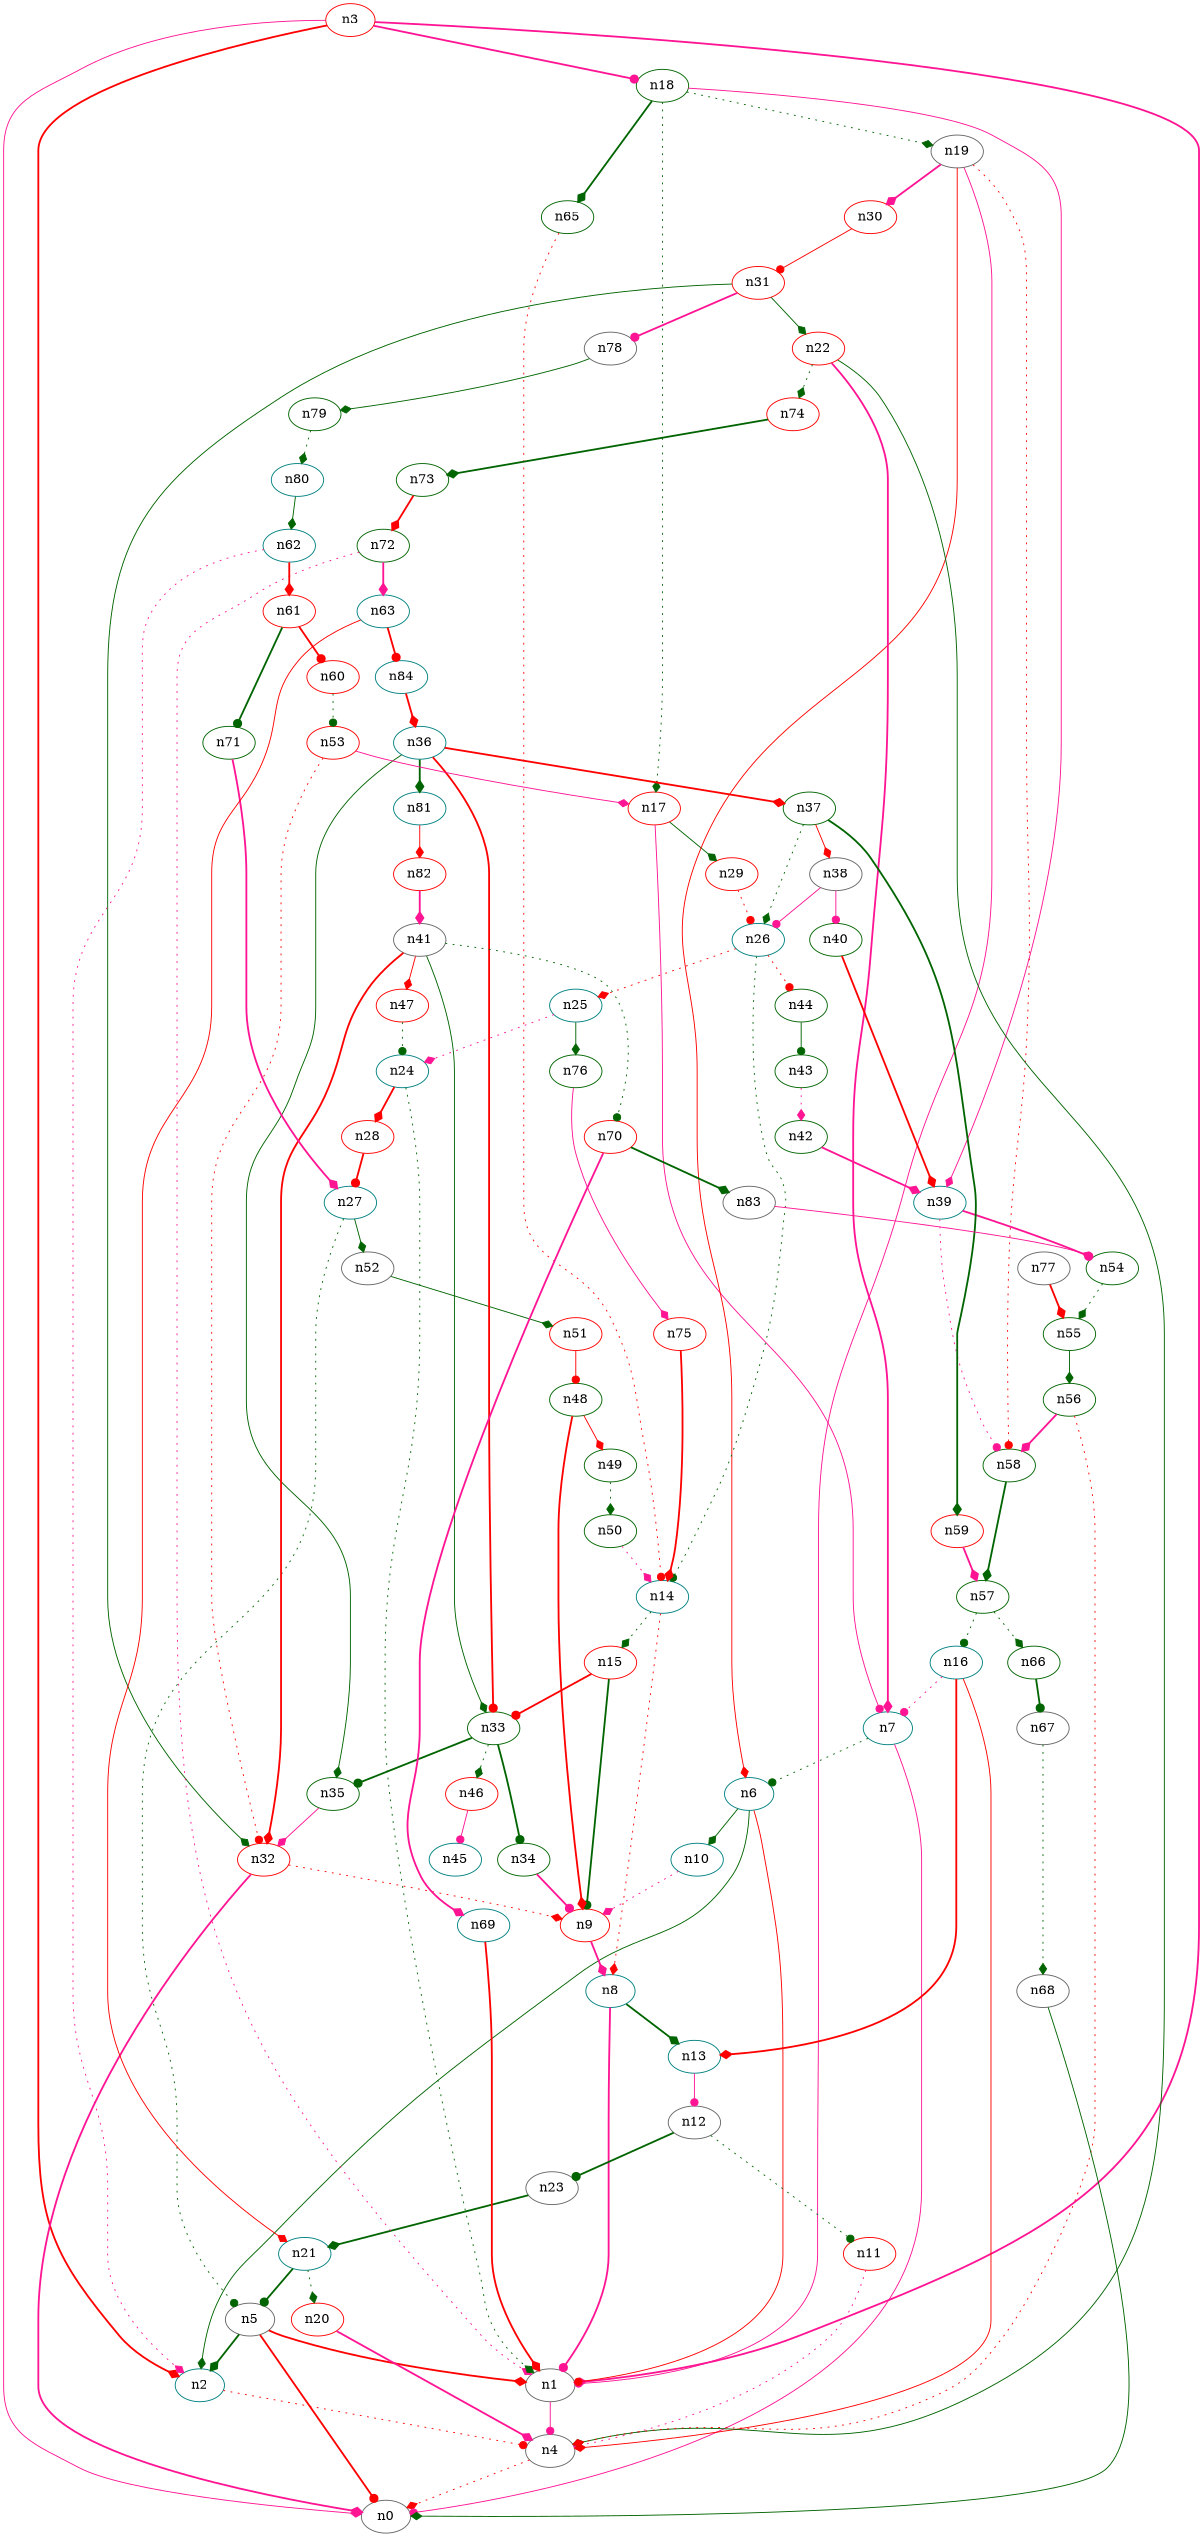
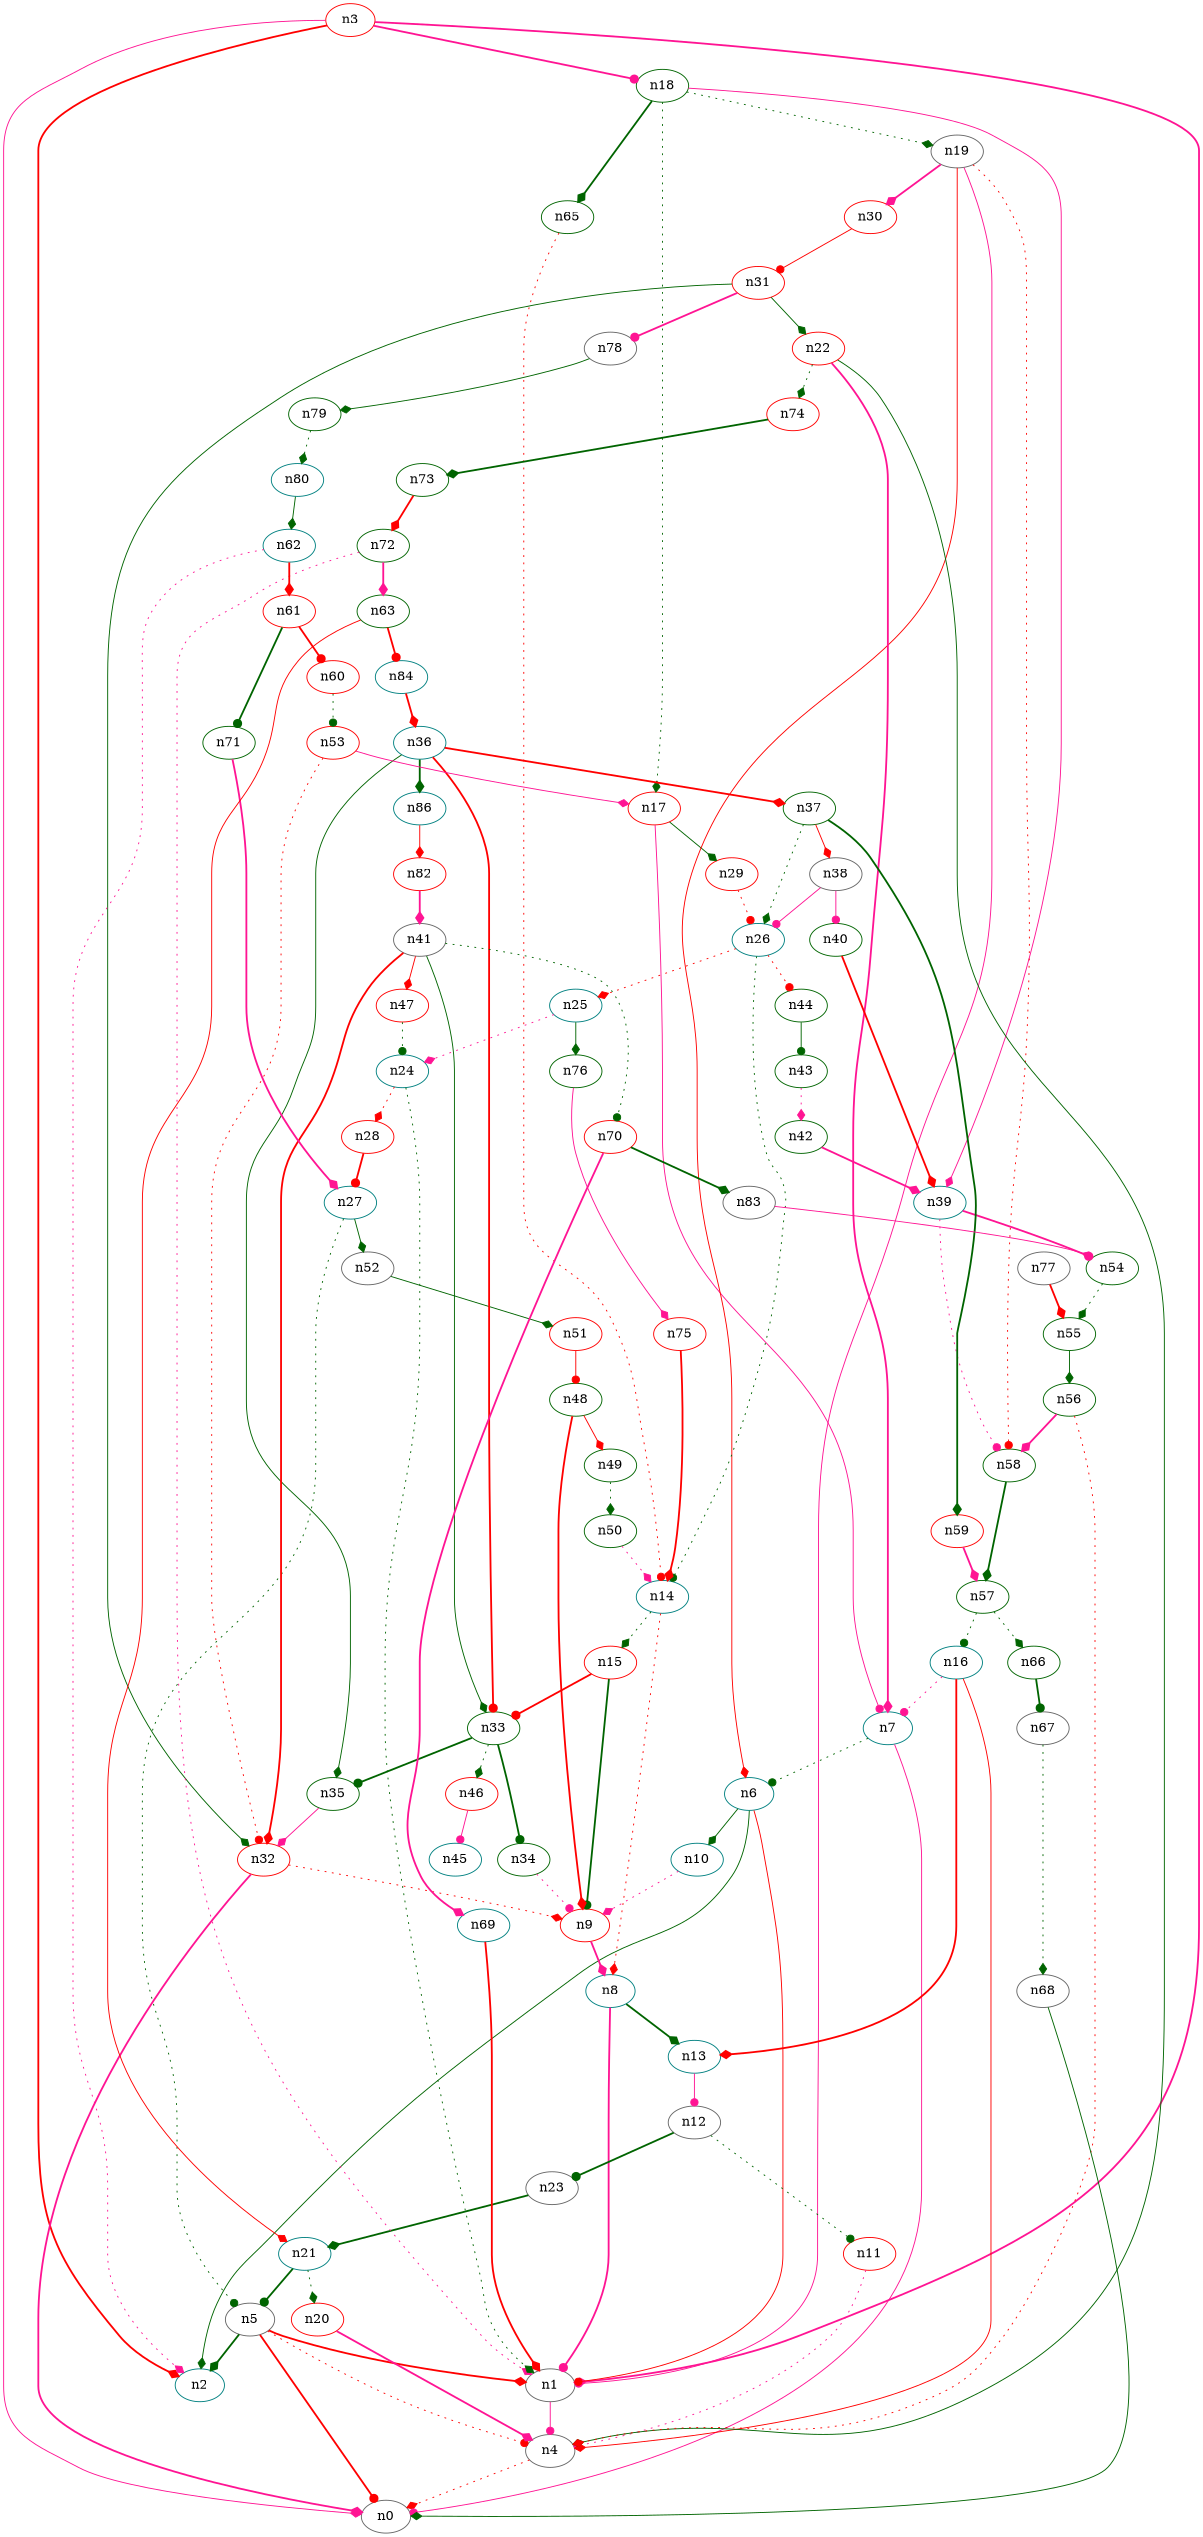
(383, 611) -> (383, 611)
(420, 808) -> (420, 808)
(388, 1099) -> (388, 1099)
(552, 1890) -> (552, 1890)
(371, 2417) -> (390, 2396)
